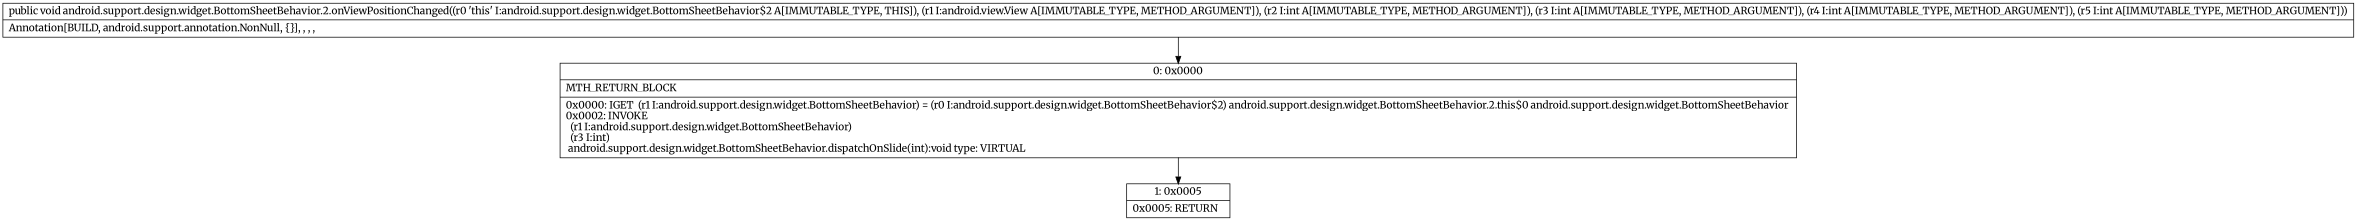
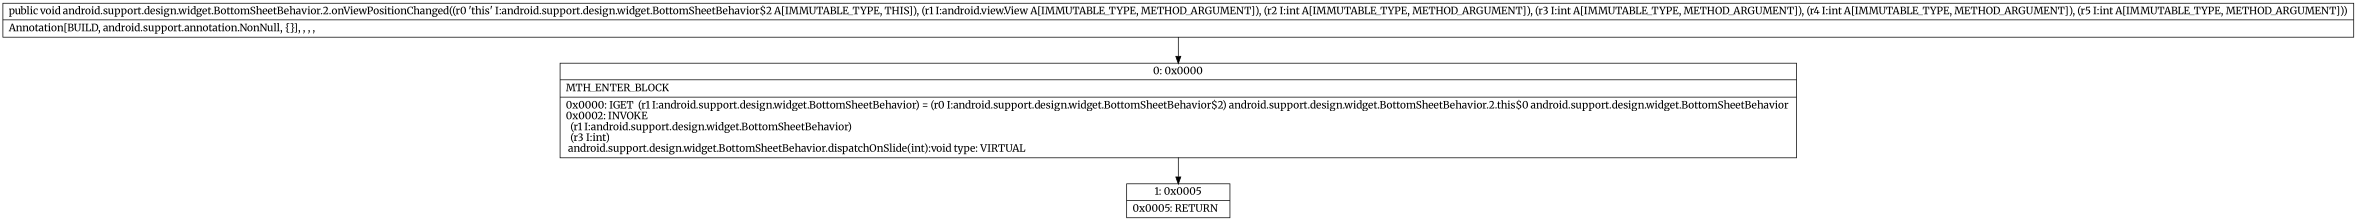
(621, 88) -> (618, 88)
